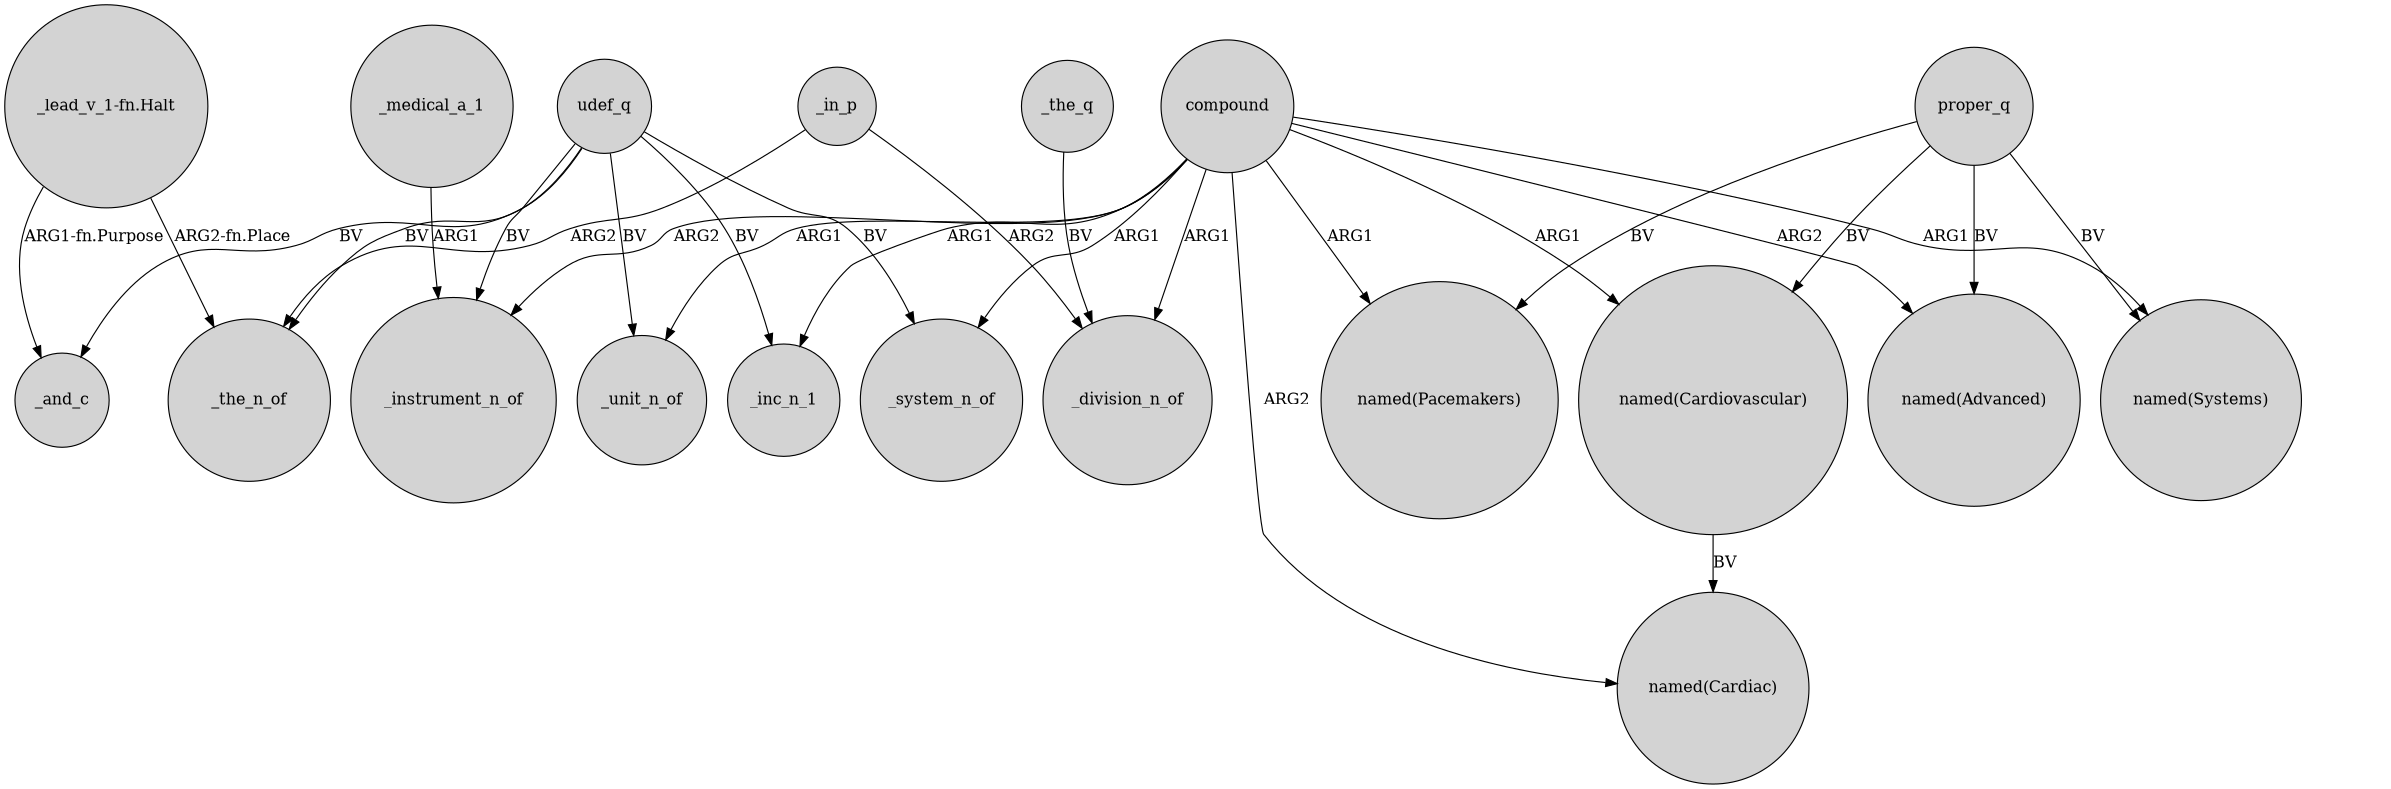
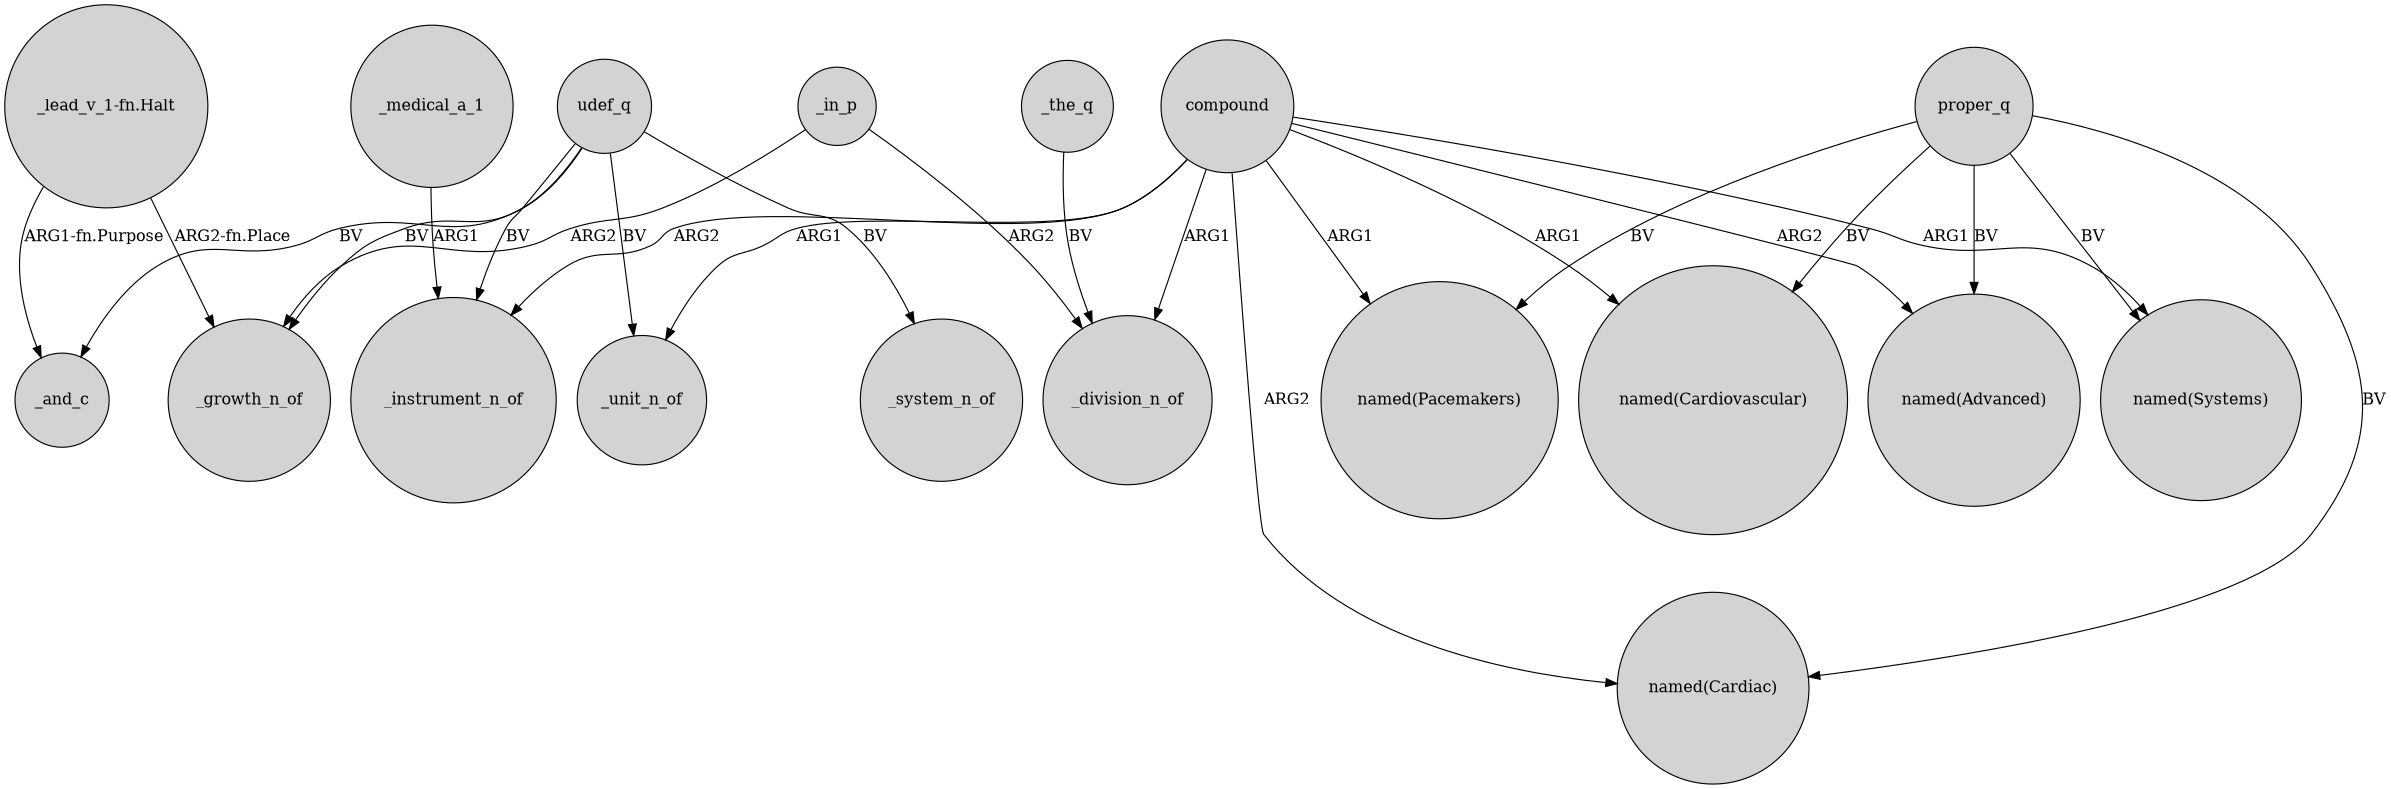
(1090, 247) -> none
(249, 400) -> (249, 400)
(784, 400) -> none
(1713, 557) -> (2338, 493)
